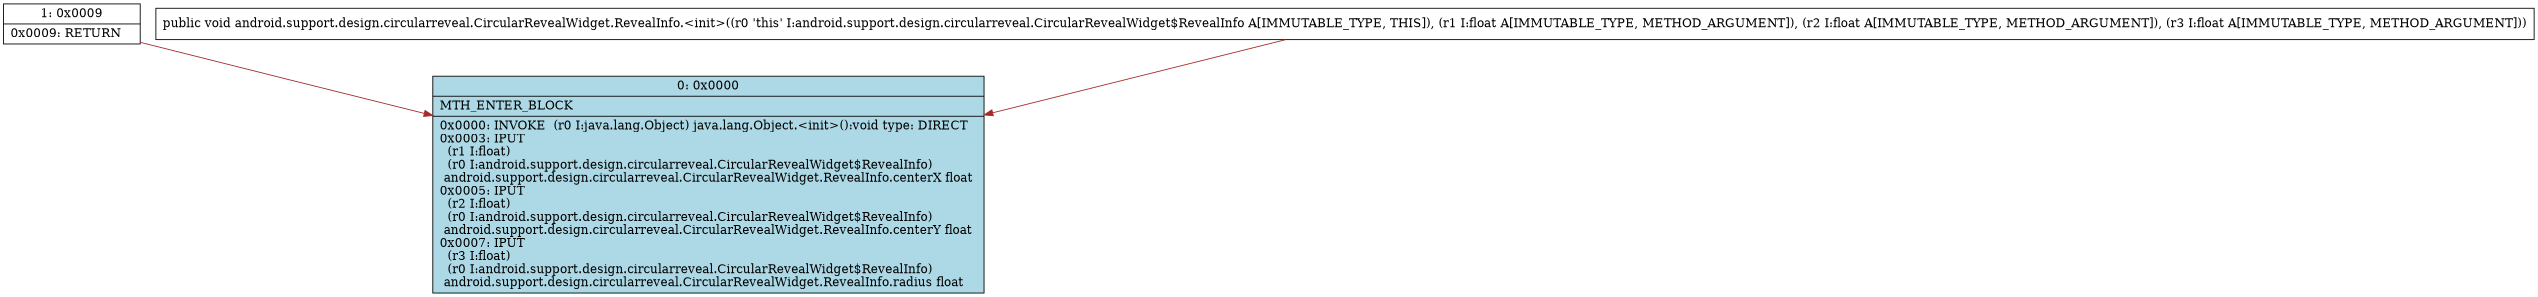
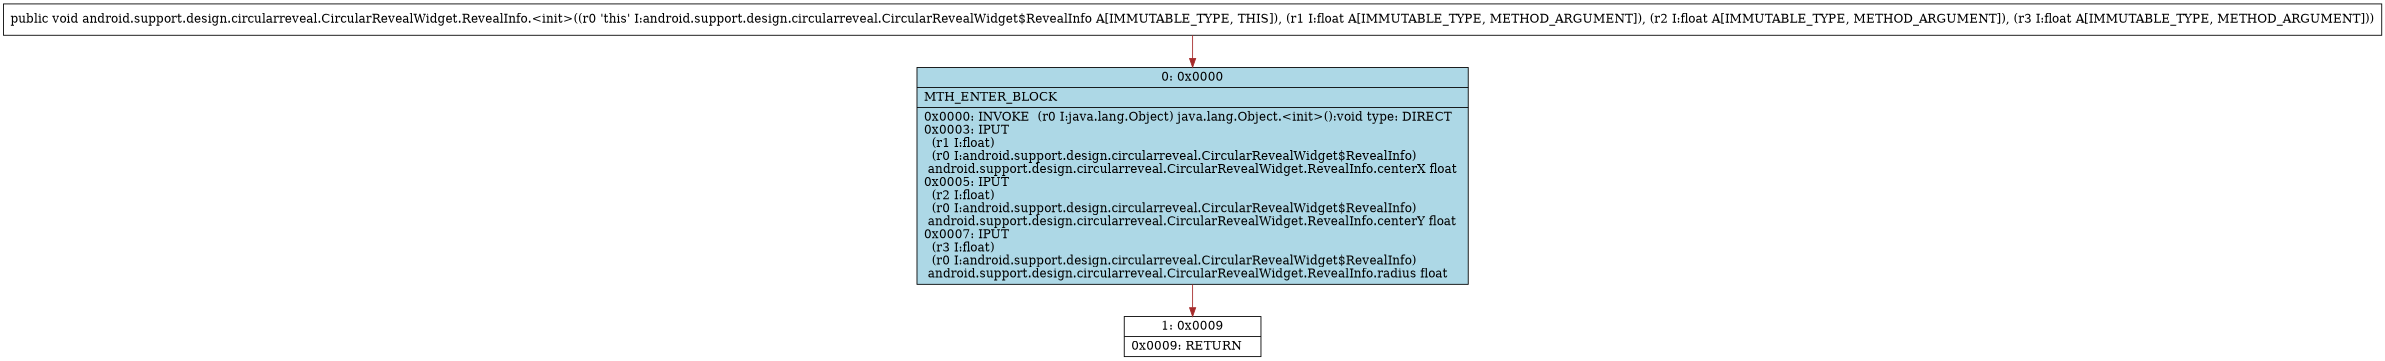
(282, 78) -> (1193, 296)
